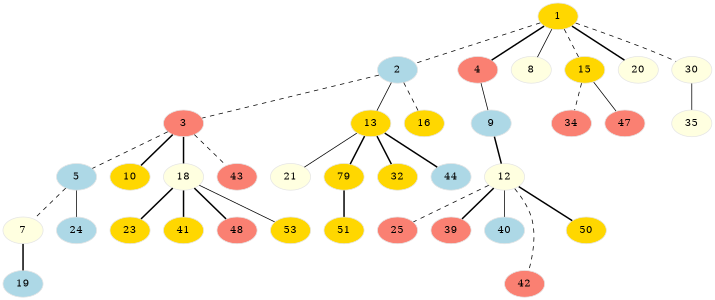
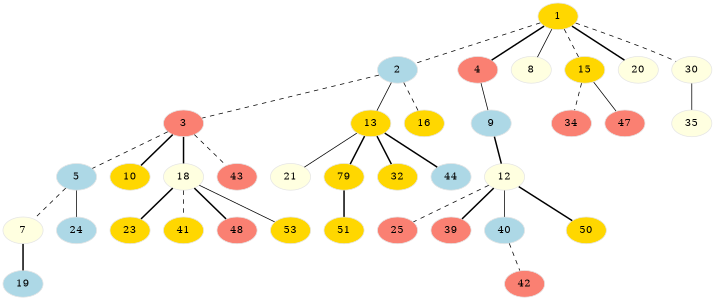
(184, 204) -> (184, 204)
(533, 227) -> (515, 257)
